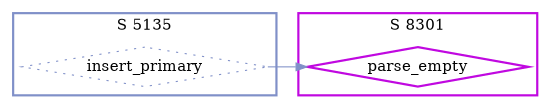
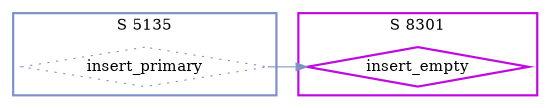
(418, 67) -> (418, 67)
